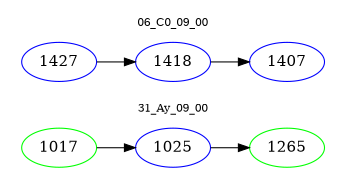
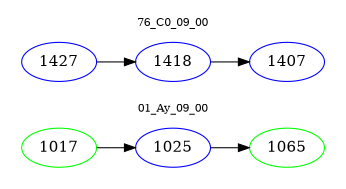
(173, 23) -> (173, 23)
(173, 109) -> (173, 109)
(287, 148) -> (287, 148)
